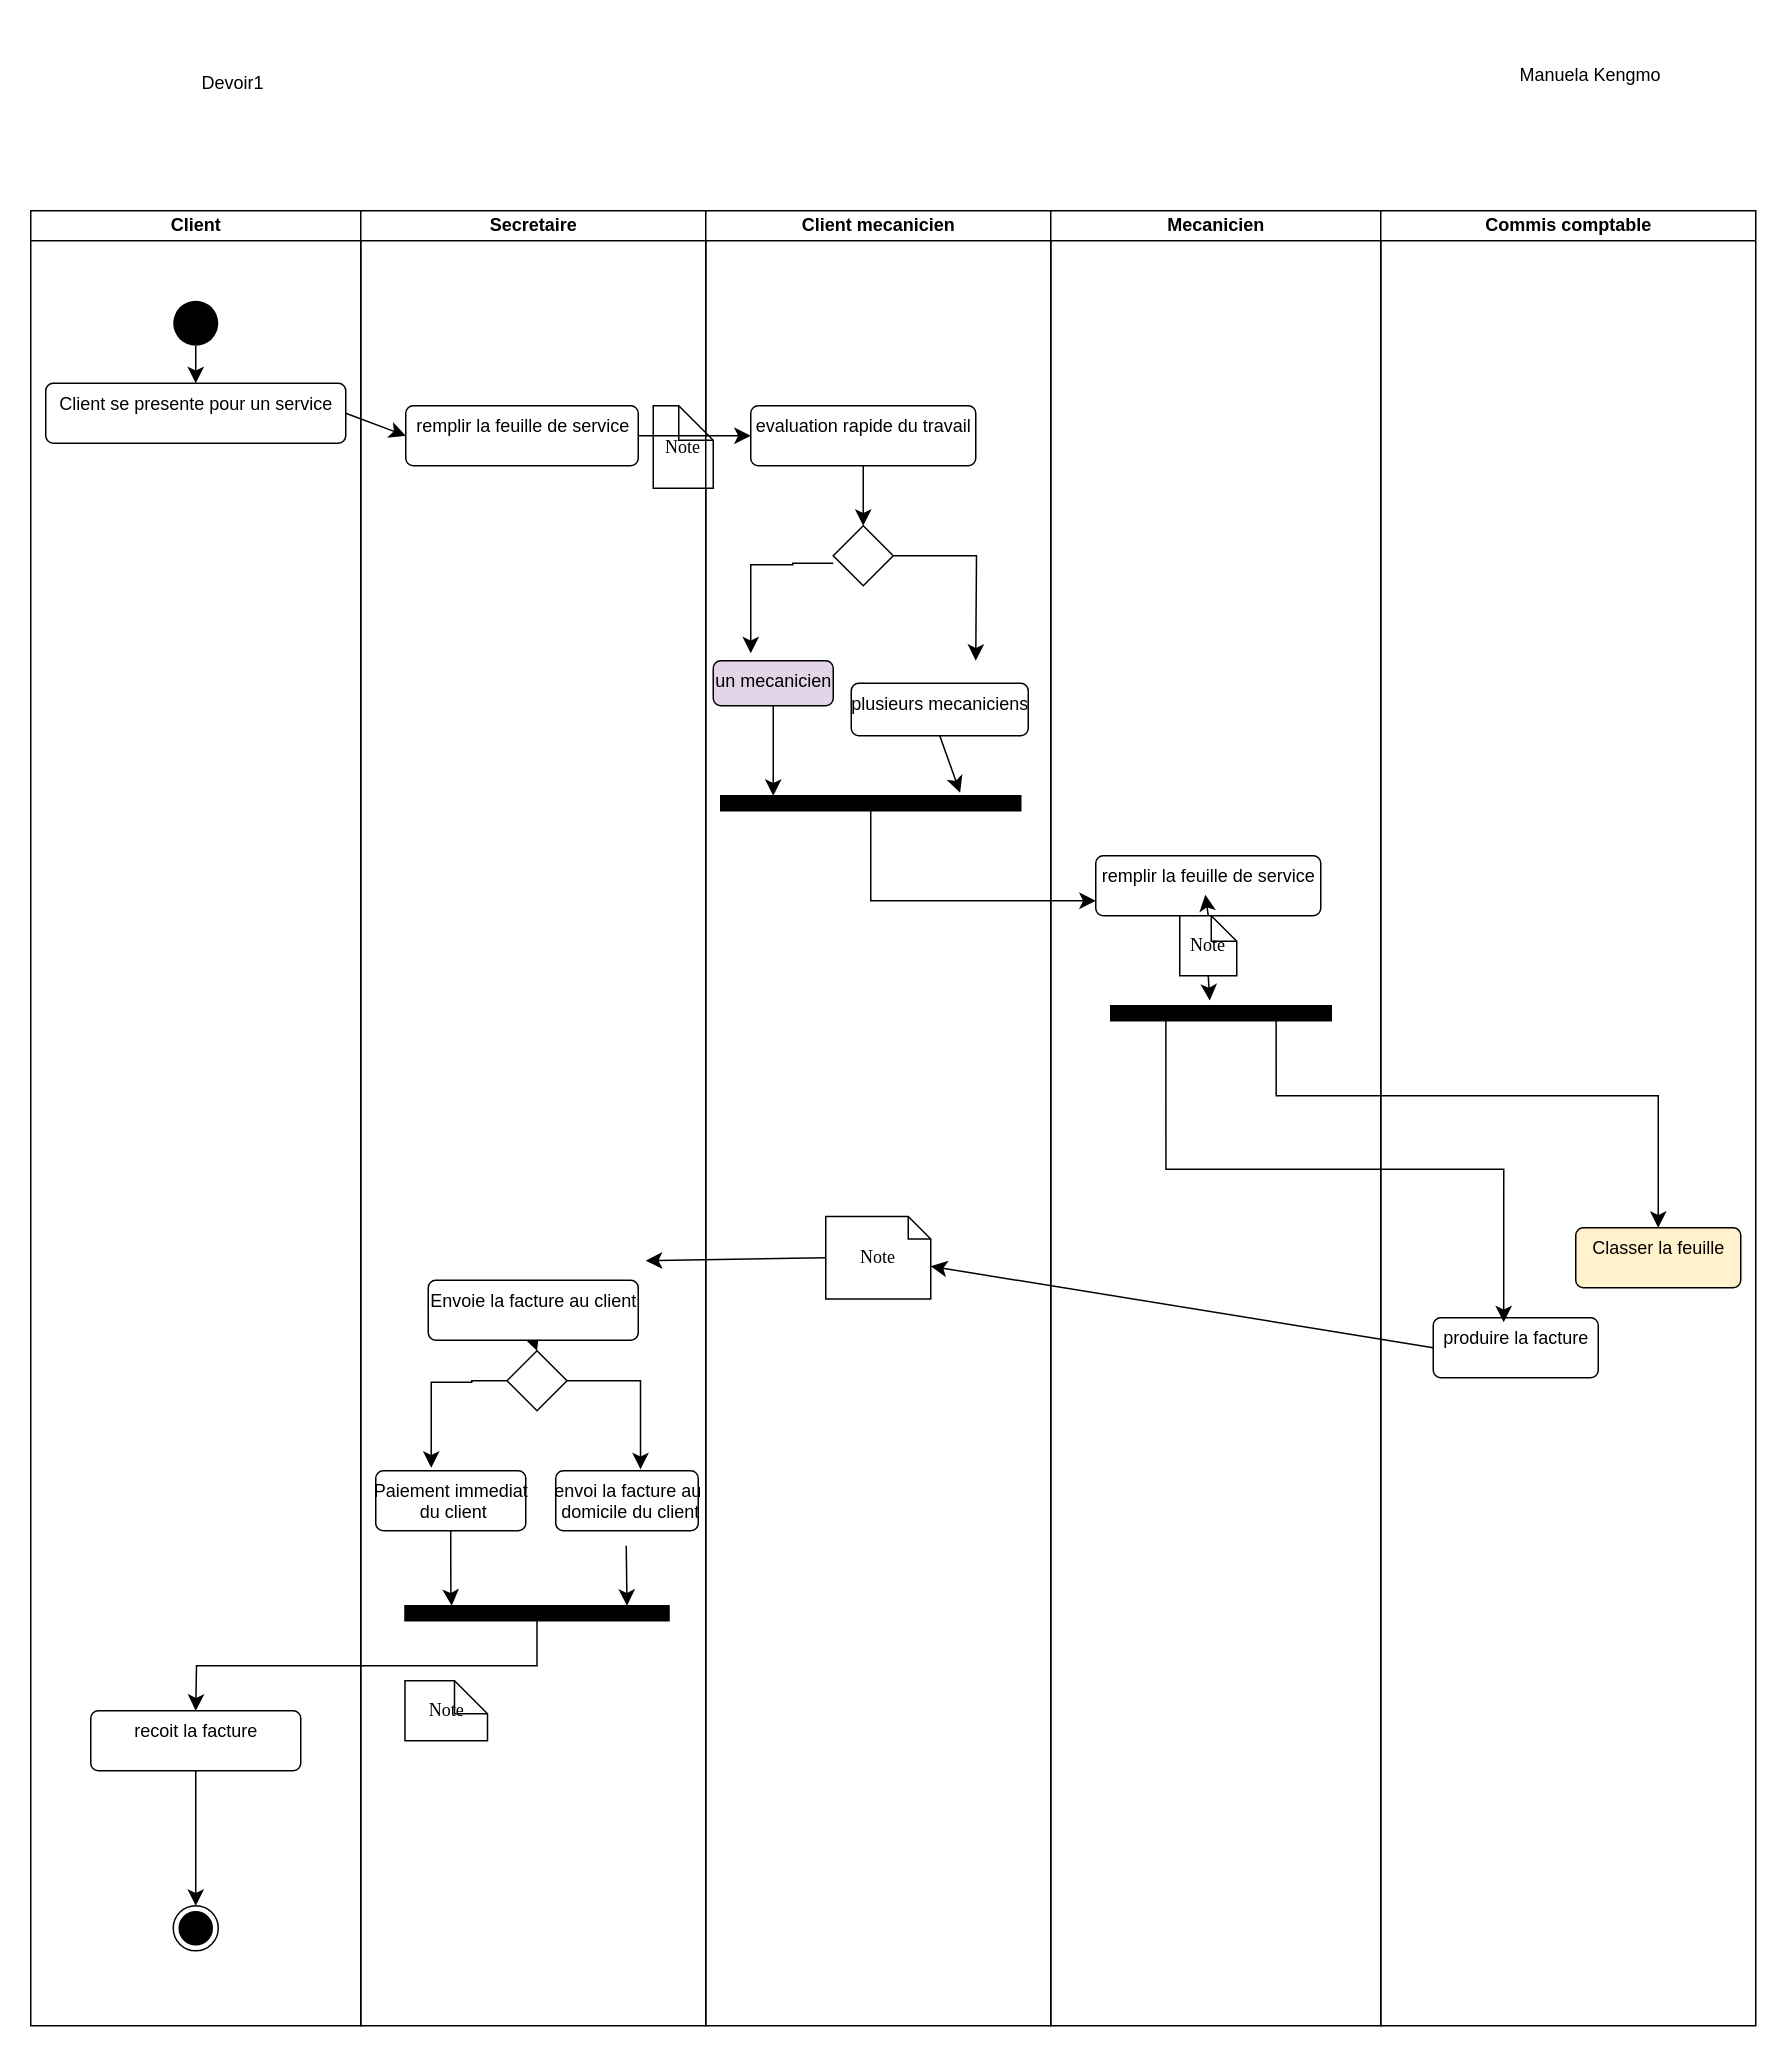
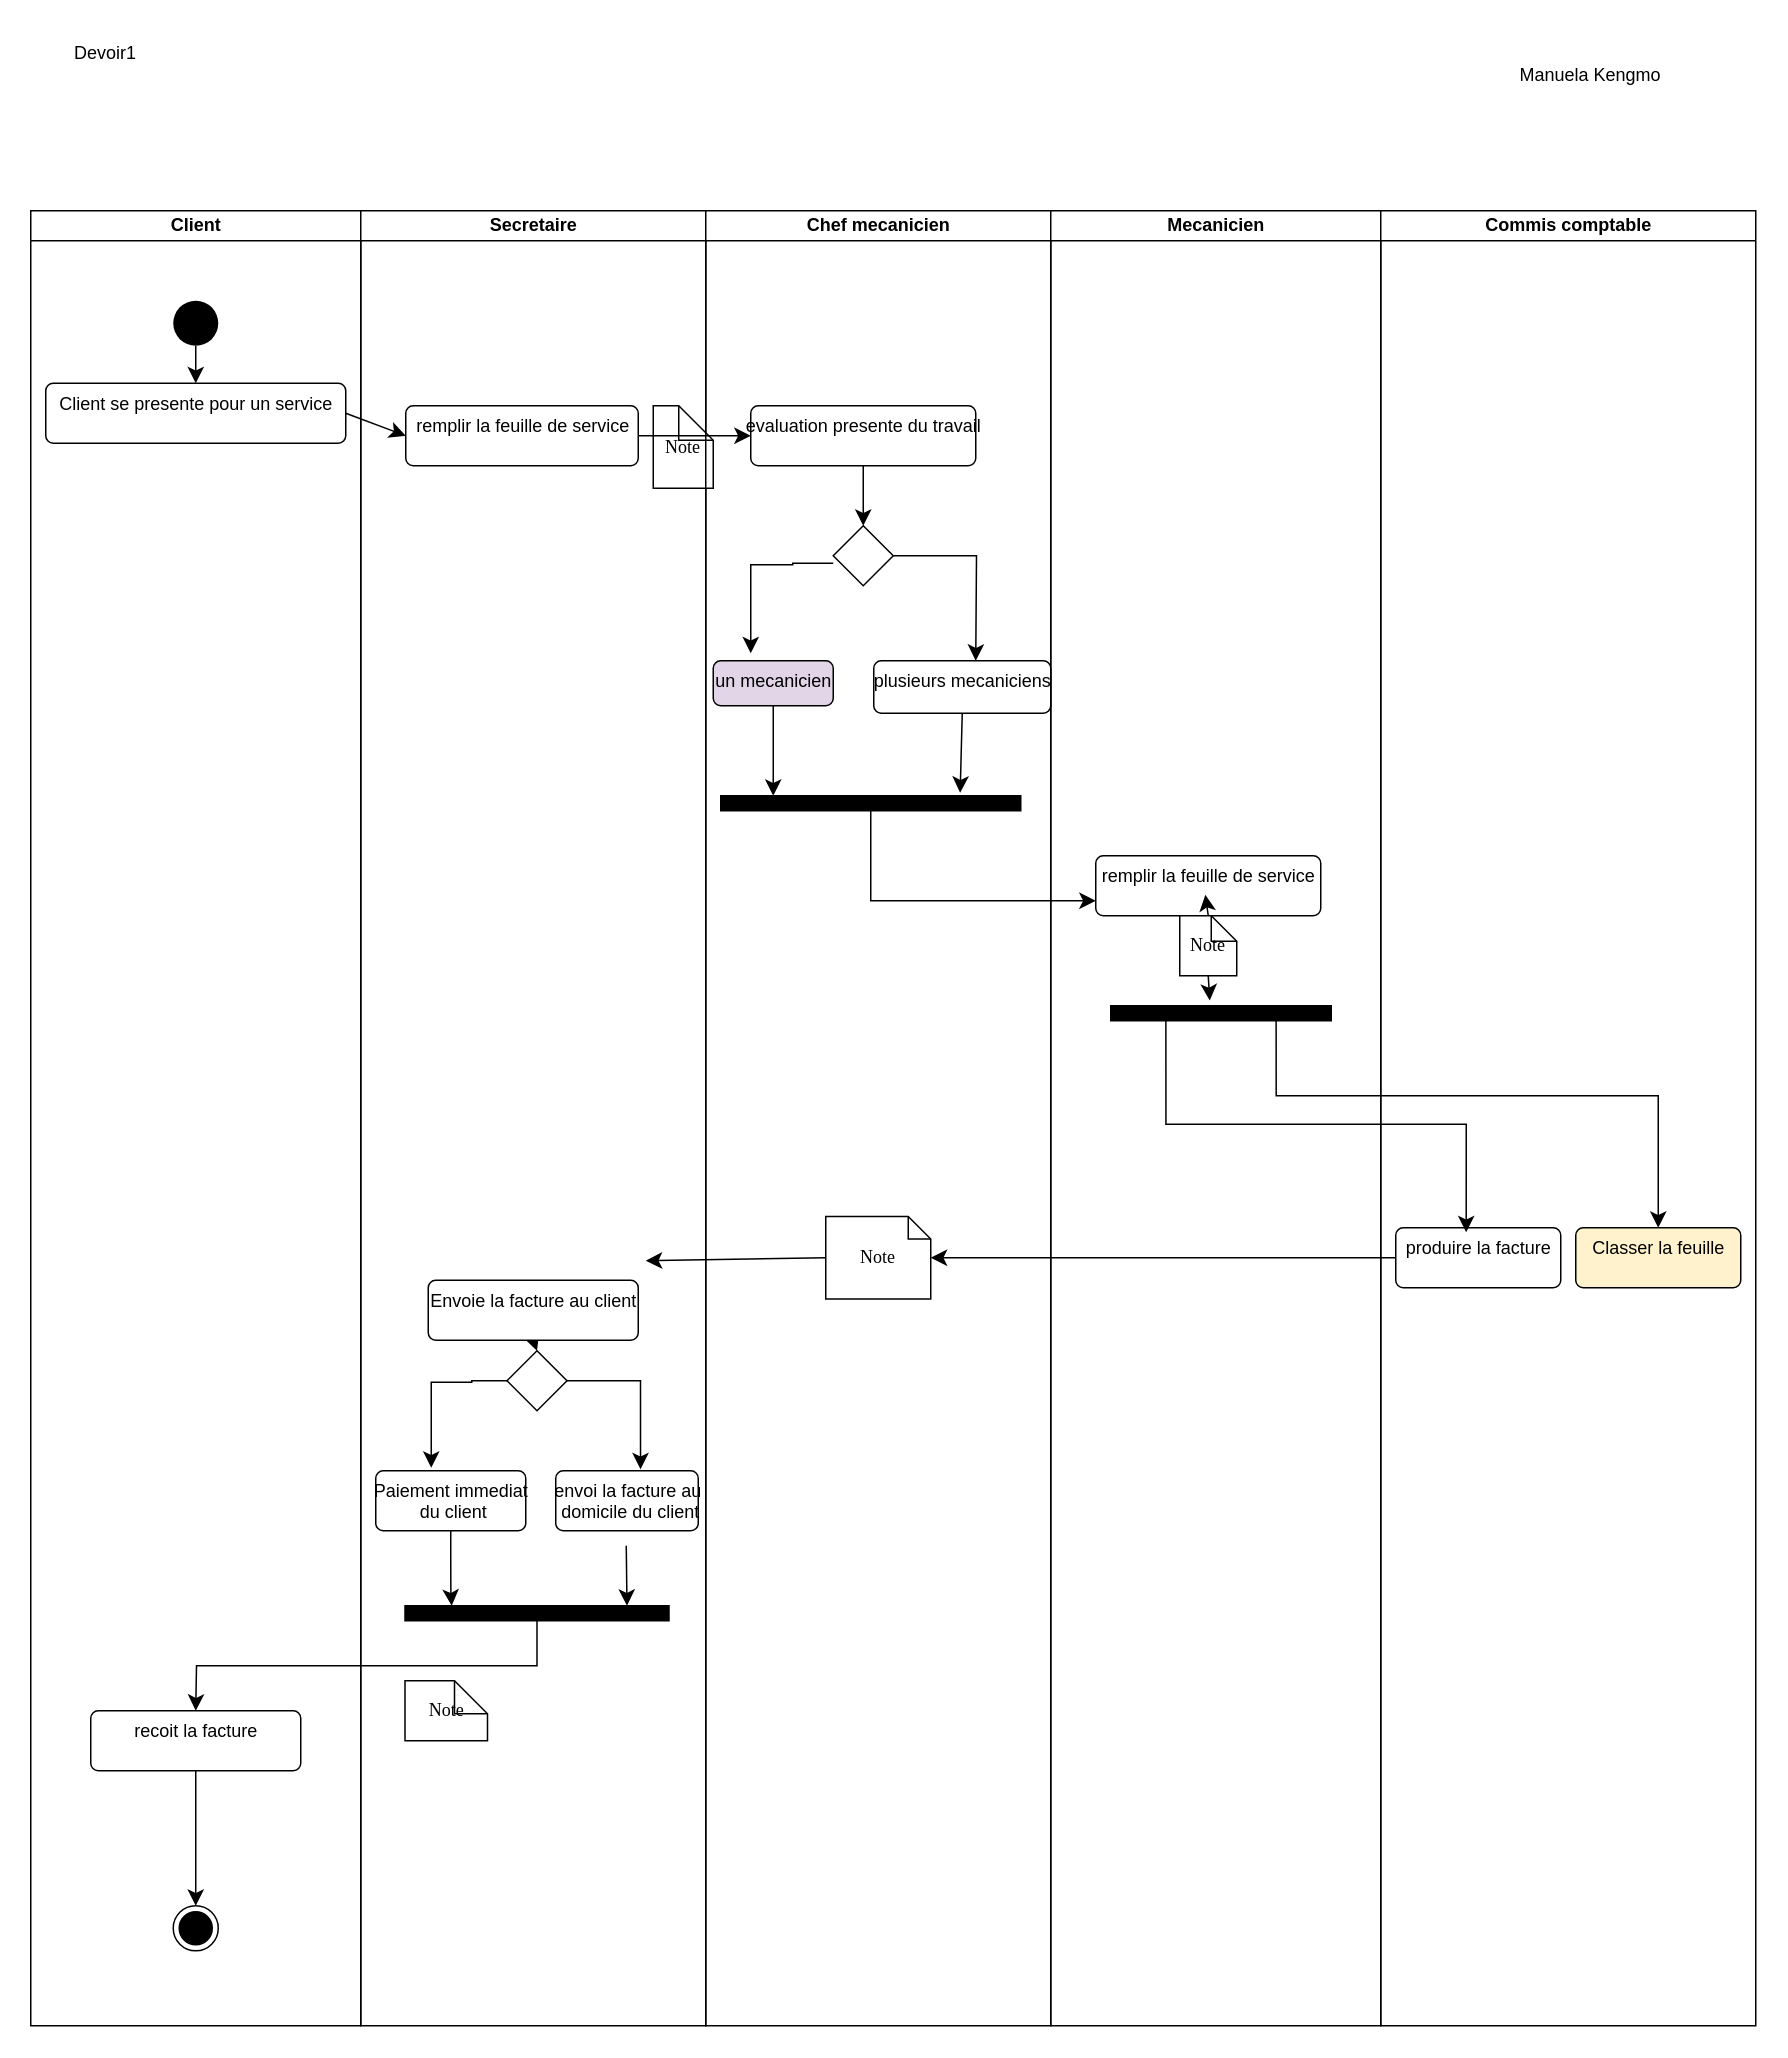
(233, 83) -> (106, 53)
(879, 226) -> (879, 226)
(864, 427) -> (864, 427)
(940, 710) -> (962, 687)
(1516, 1348) -> (1478, 1258)
